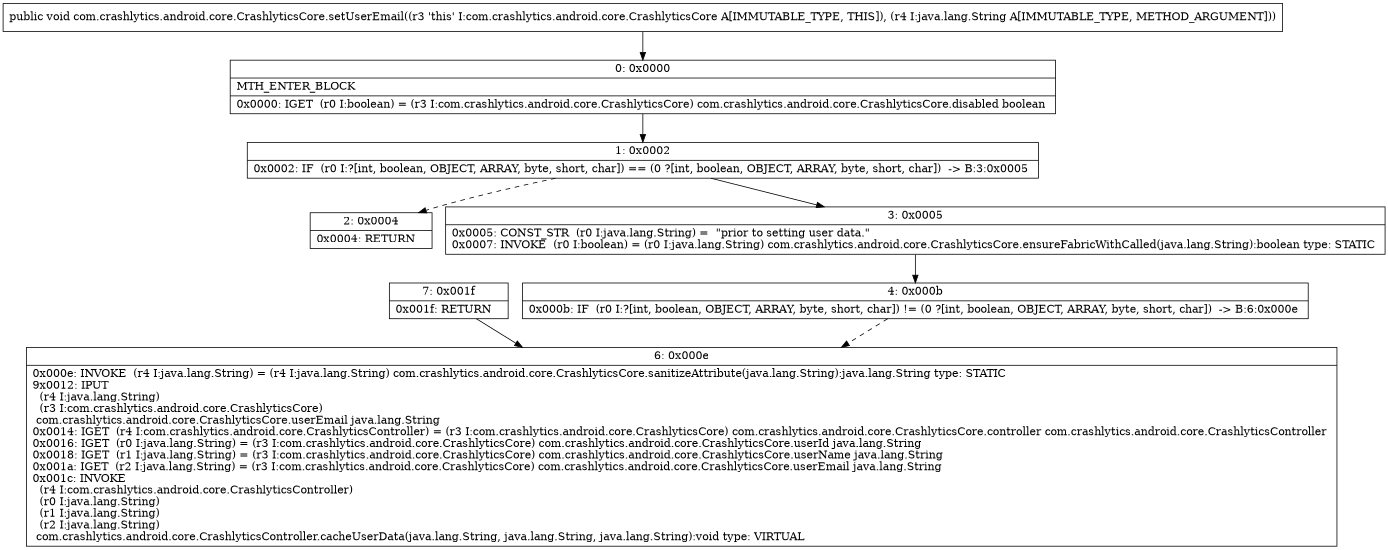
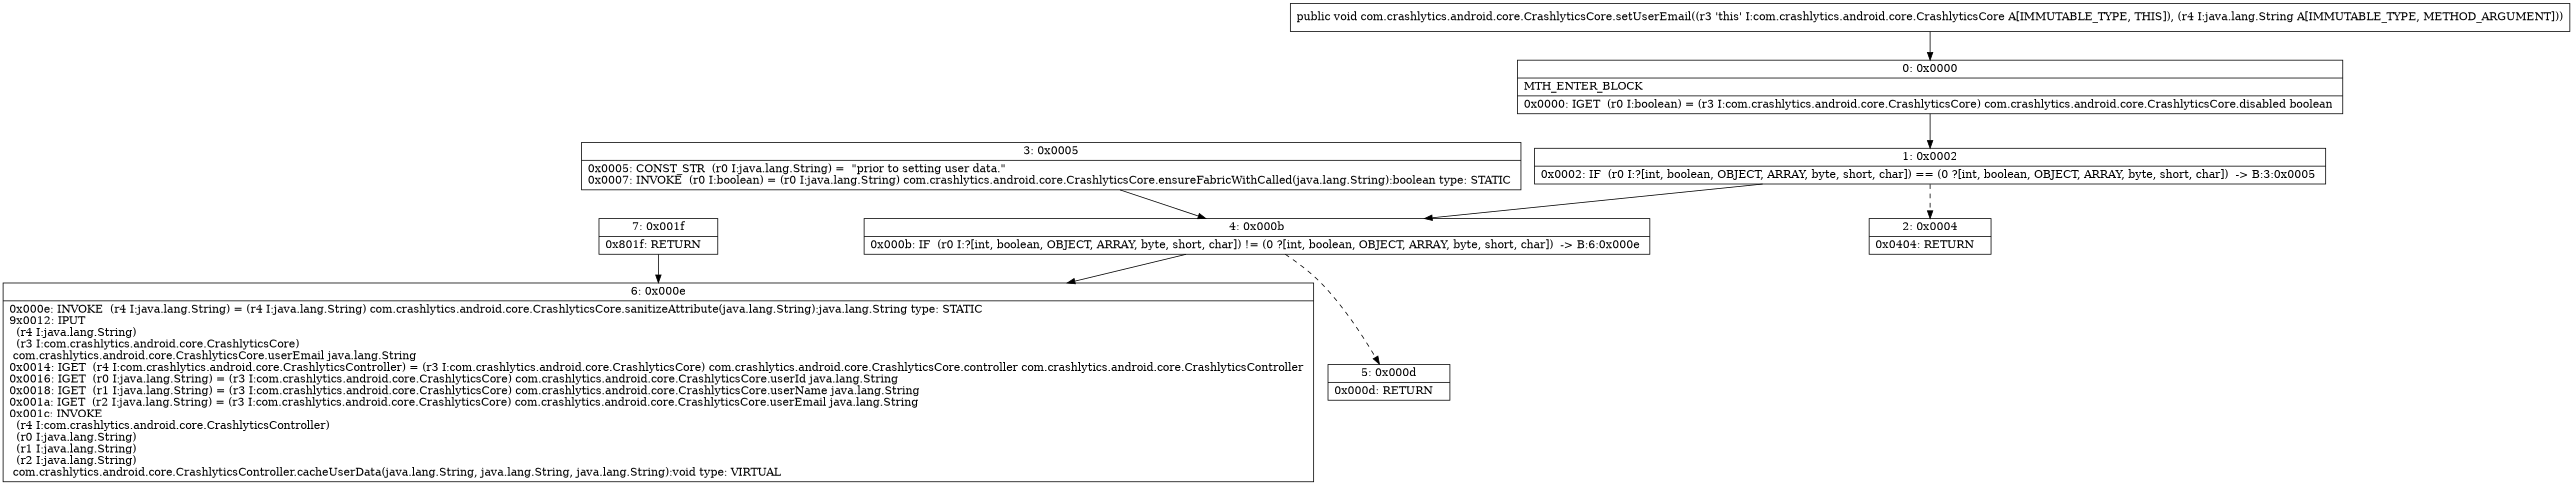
(764, 192) -> (1597, 201)
(371, 239) -> (1930, 245)
(449, 309) -> (658, 245)
(868, 331) -> (1130, 268)
none -> (1389, 382)
